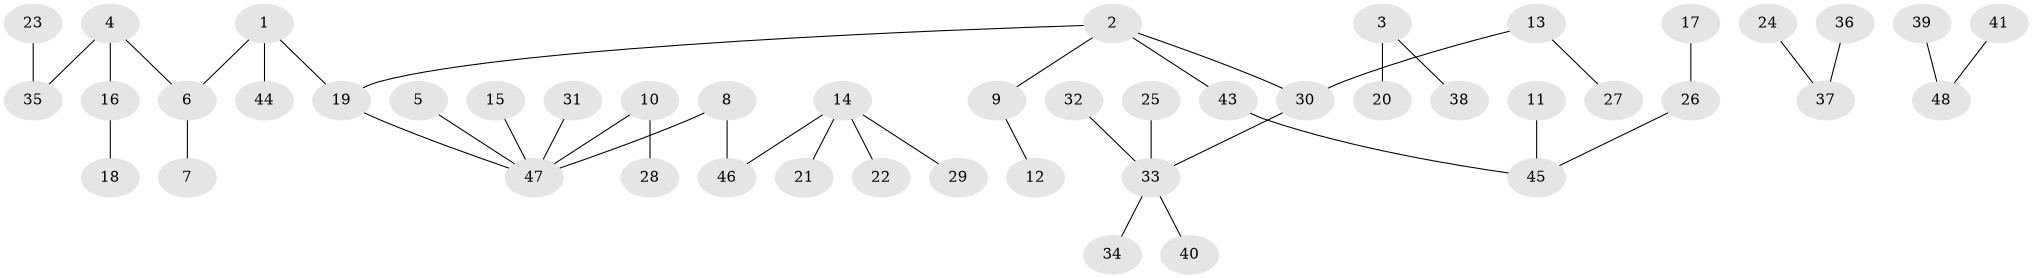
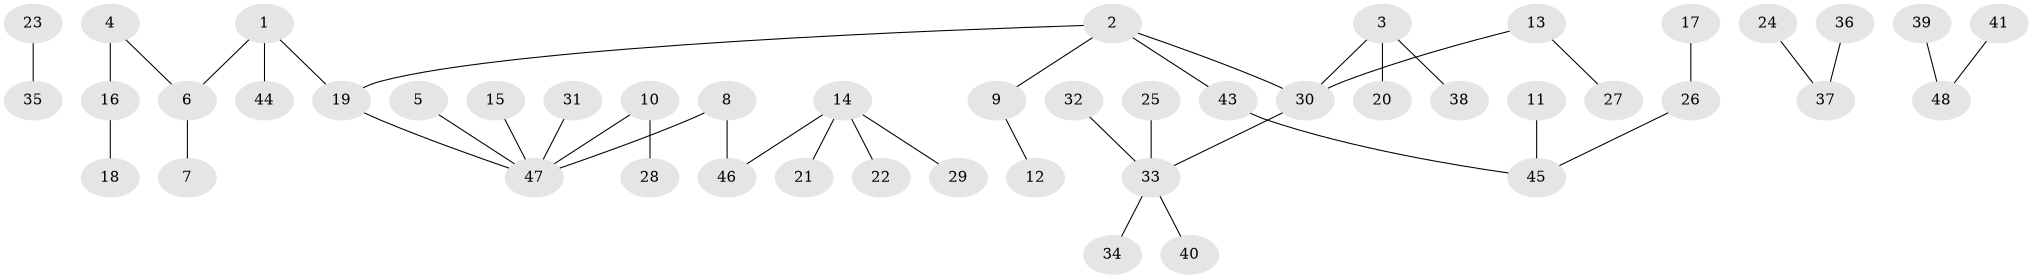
(72, 62) -> none
none -> (1344, 62)
